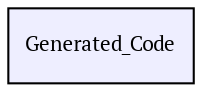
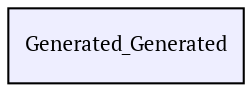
(101, 46) -> (126, 46)
